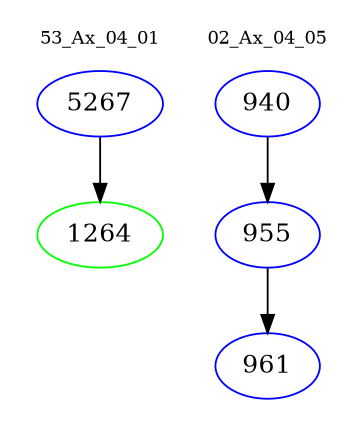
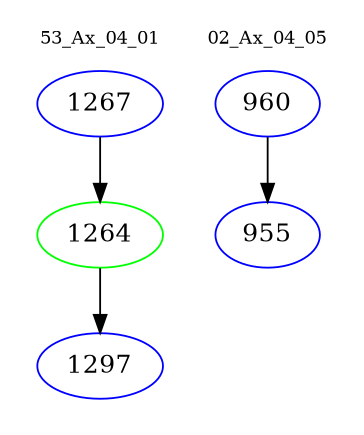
(100, 104) -> (100, 104)
(268, 104) -> (268, 104)
none -> (100, 366)
(268, 366) -> none
